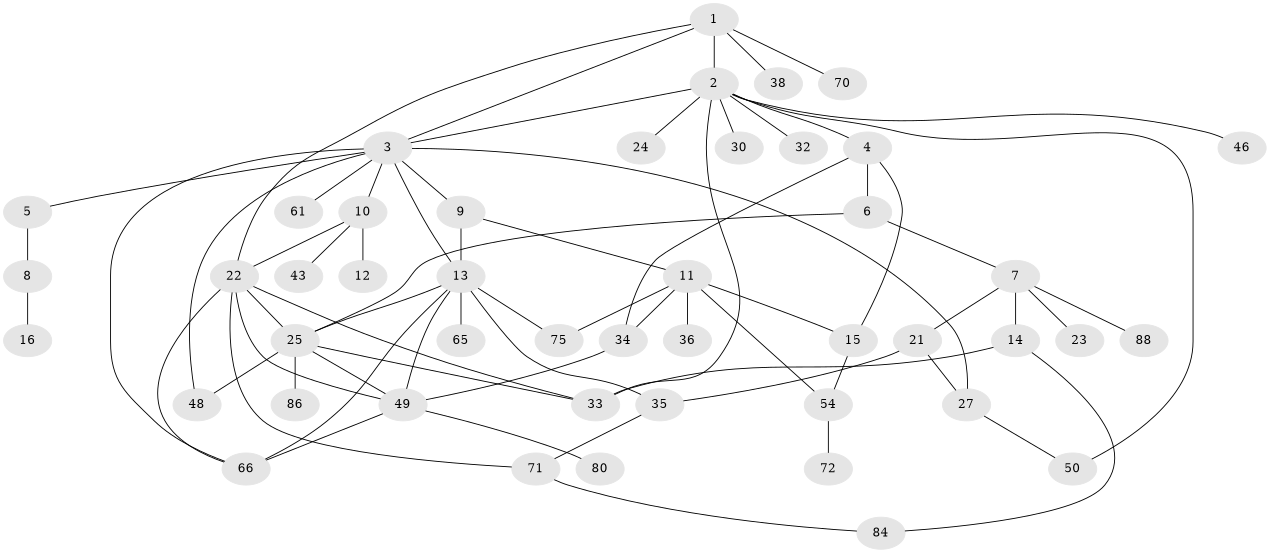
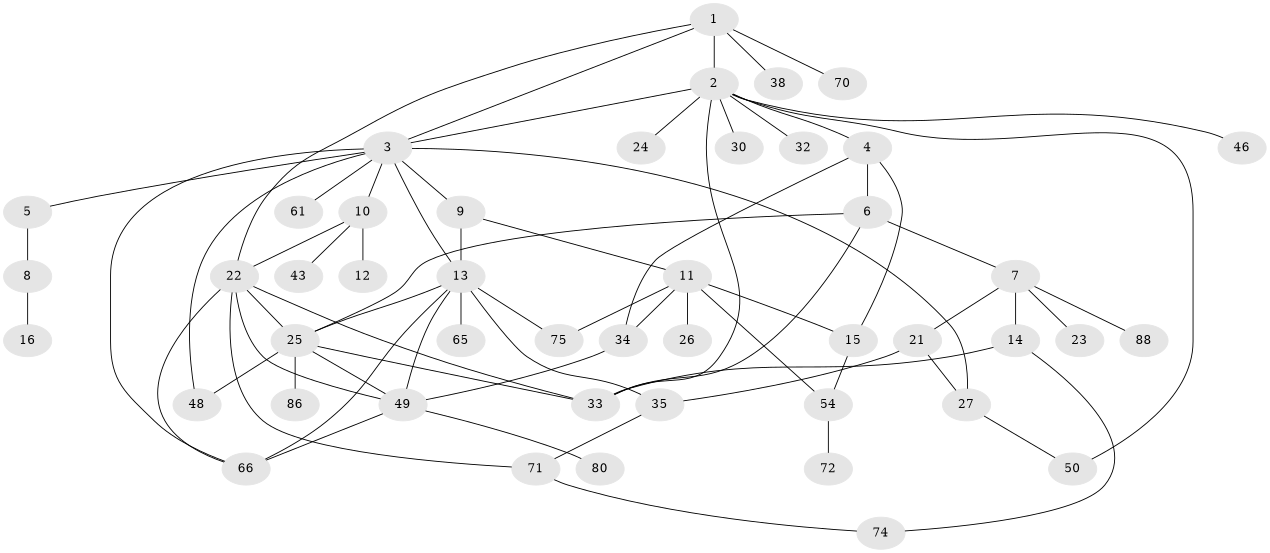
(687, 341) -> (687, 341)
none -> (755, 352)
(881, 533) -> (881, 533)
